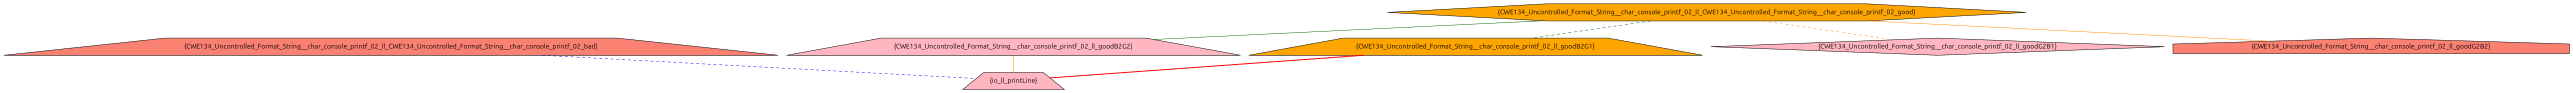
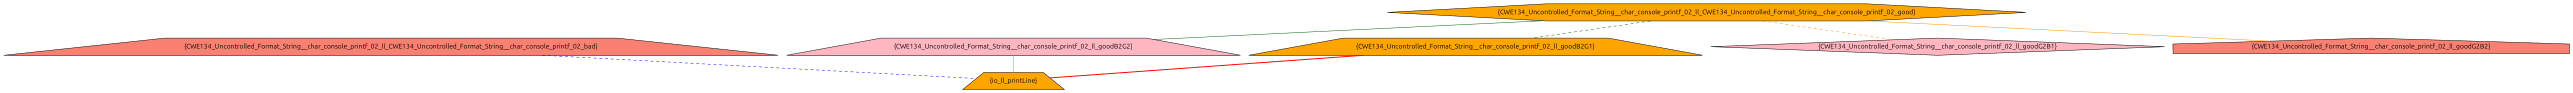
(1014, 81) -> (1014, 81)
